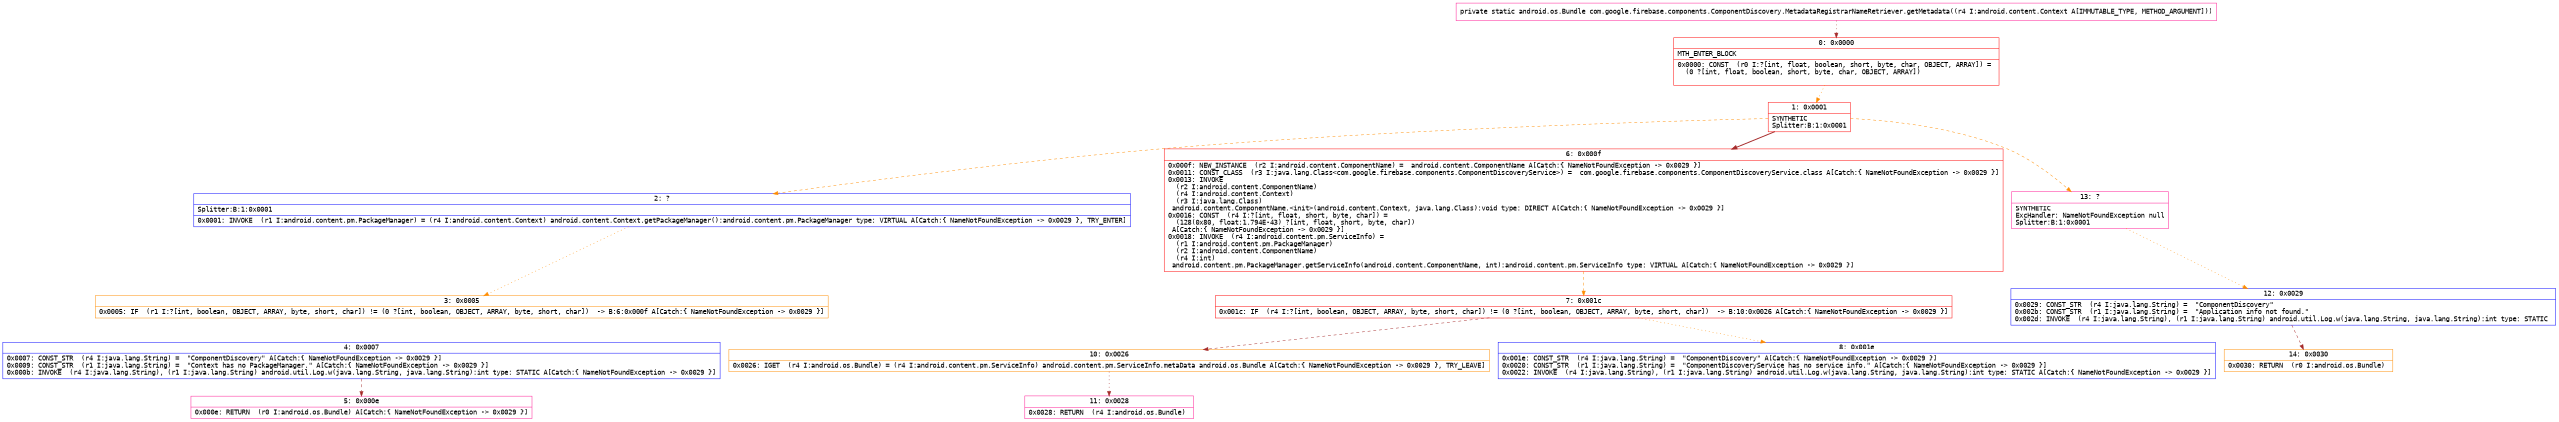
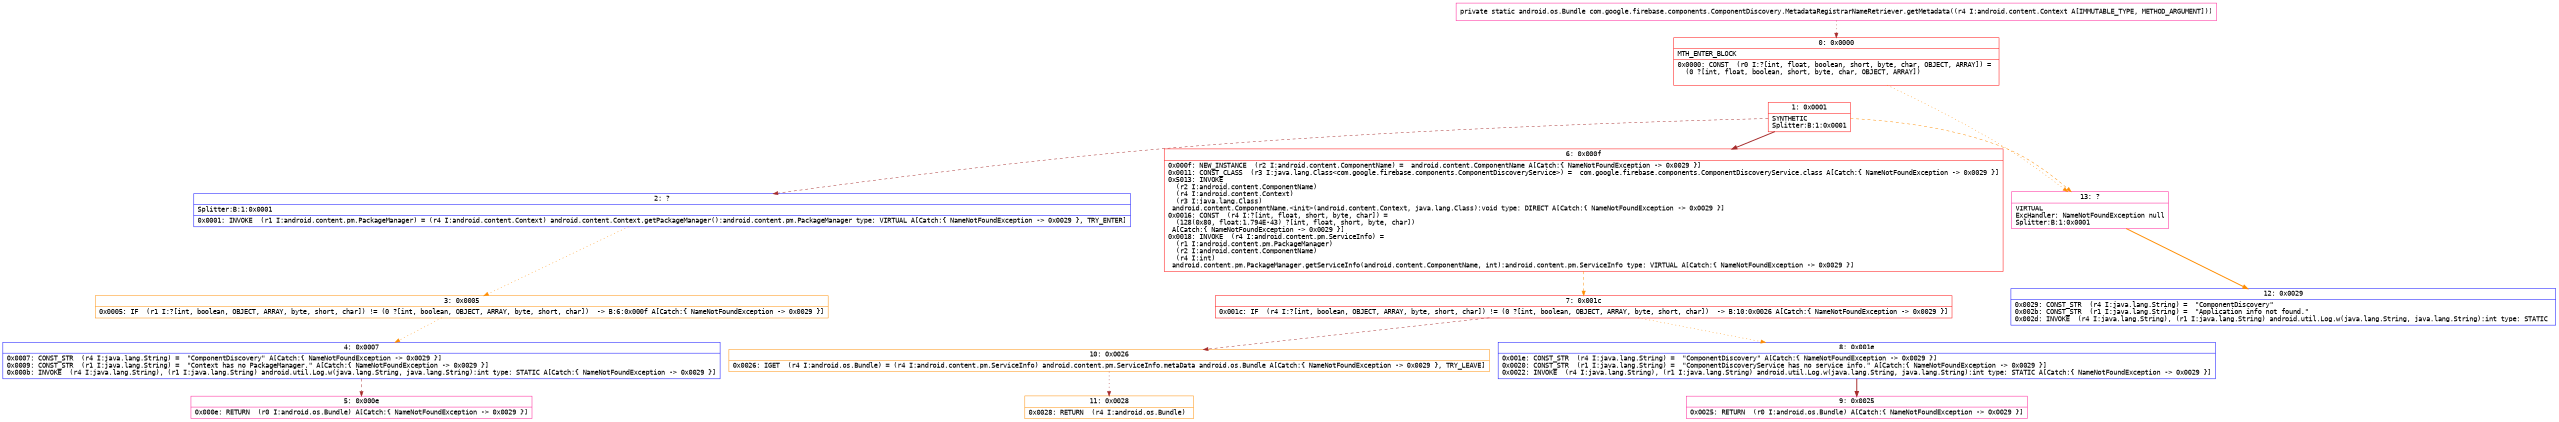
(1822, 92) -> (1978, 132)
(1272, 141) -> (1272, 141)
(1200, 180) -> (1200, 180)
(2033, 209) -> (2029, 209)
(2185, 258) -> (2185, 258)
none -> (420, 329)
(2308, 361) -> none
(1109, 407) -> (1109, 407)
none -> (1857, 407)
